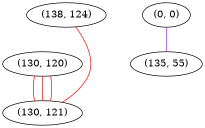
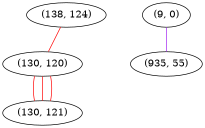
(166, 15) -> (166, 15)
(166, 64) -> (166, 64)
(90, 68) -> (55, 39)
